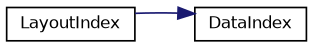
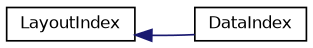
(156, 13) -> (173, 35)
